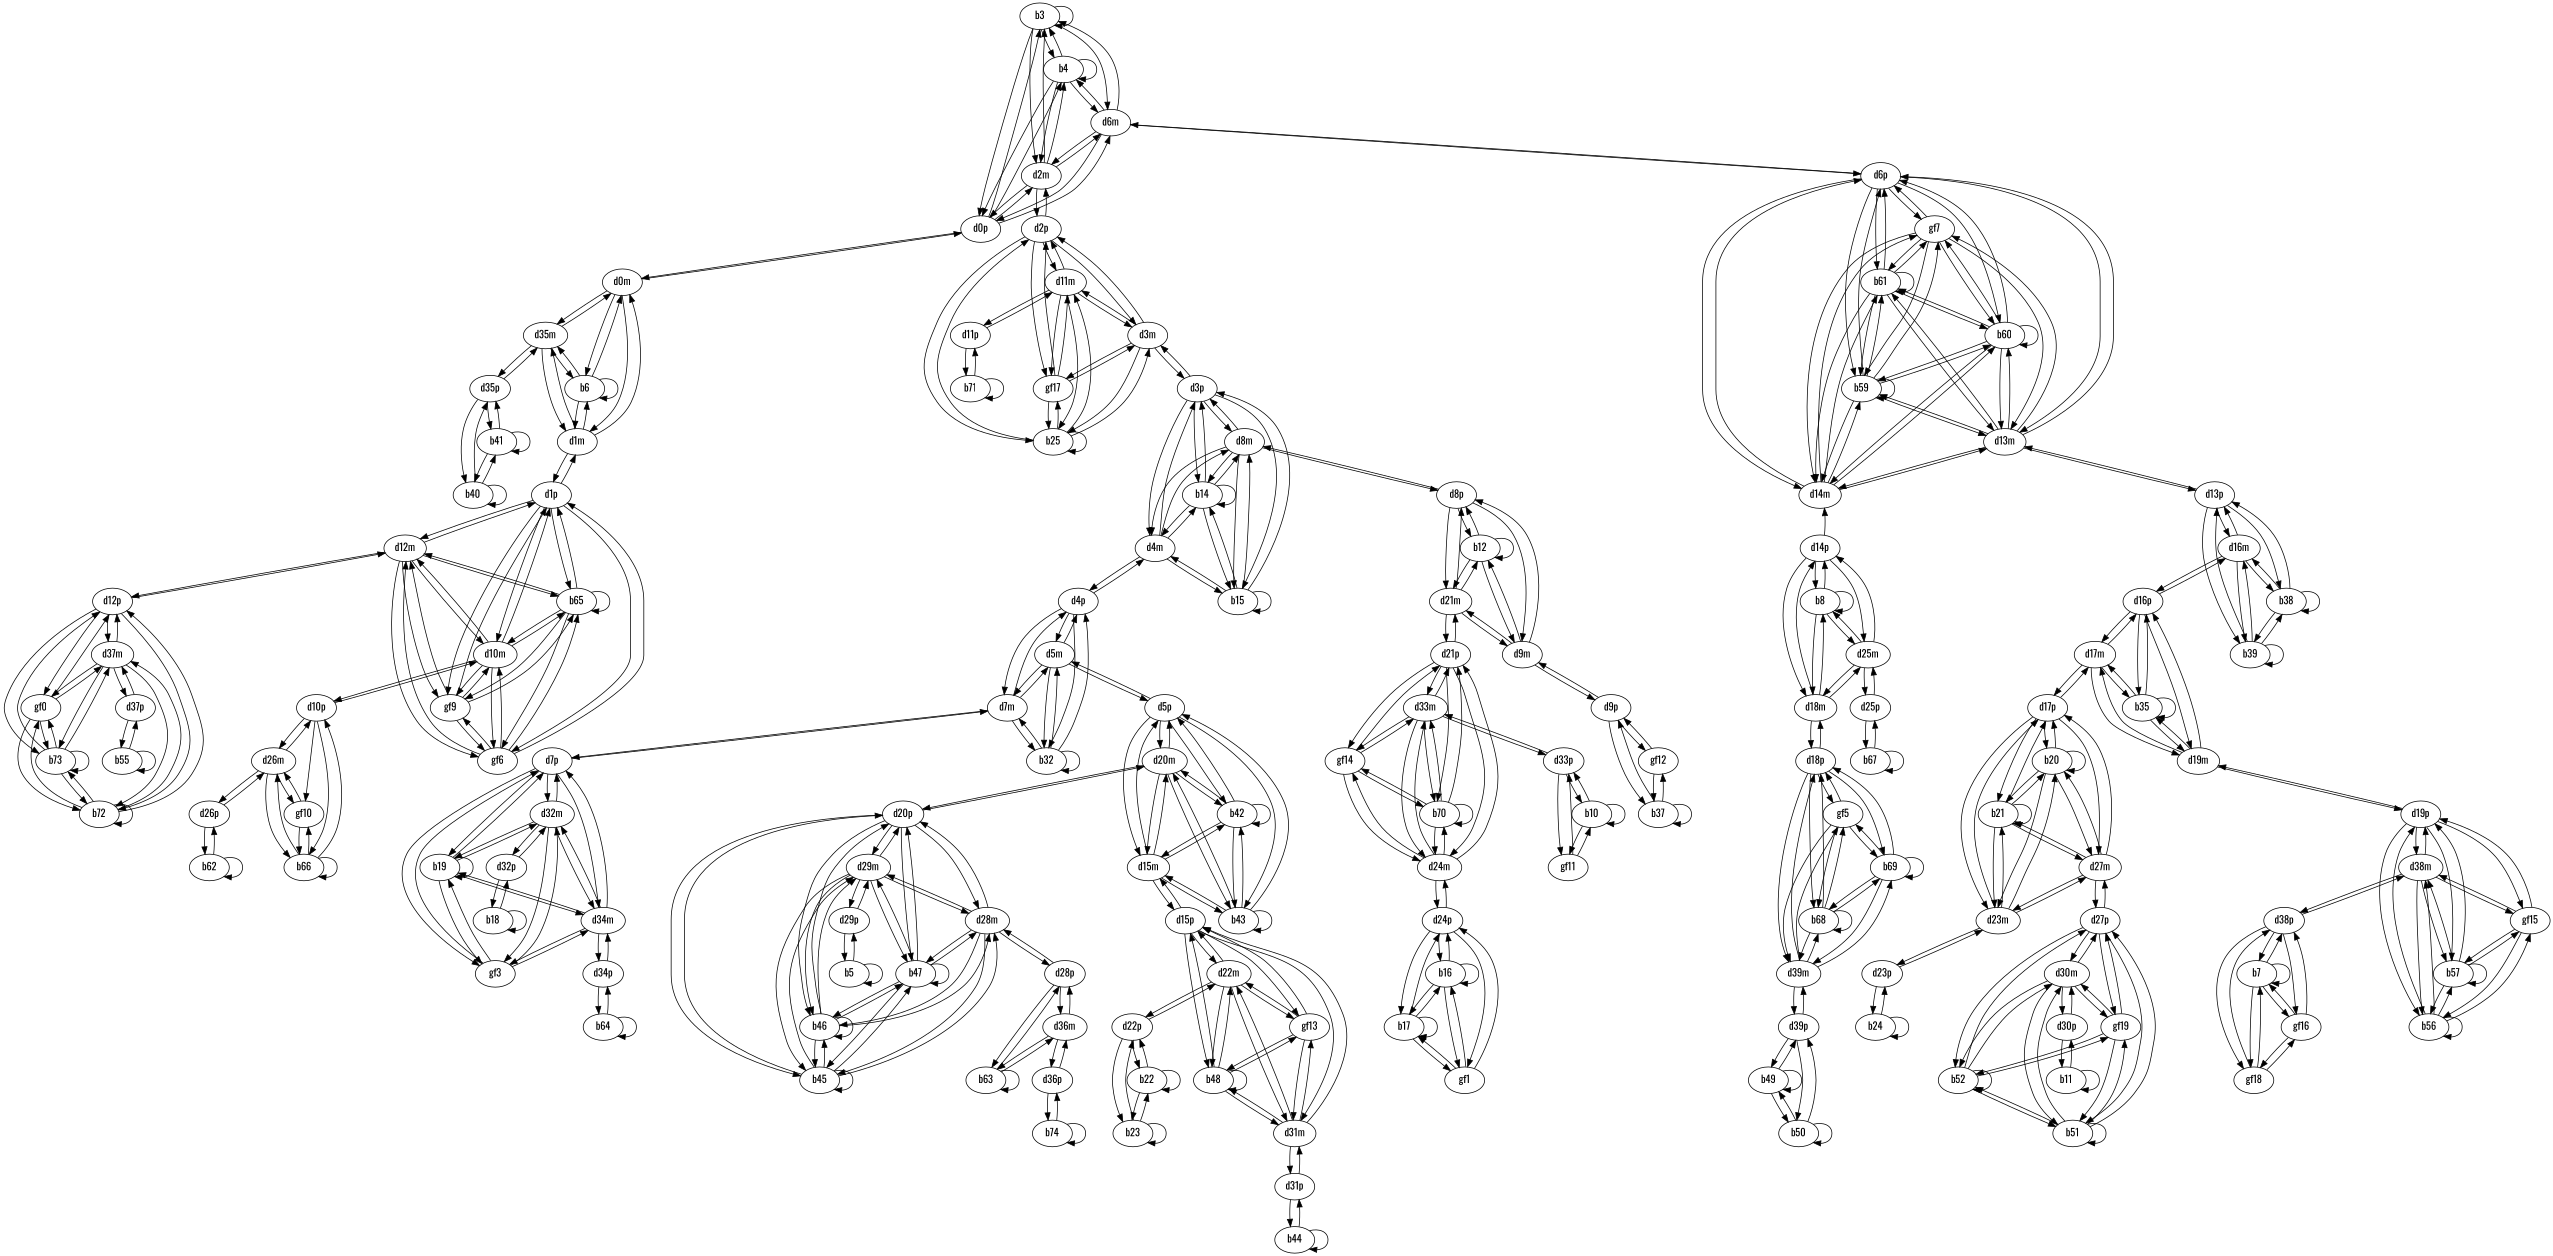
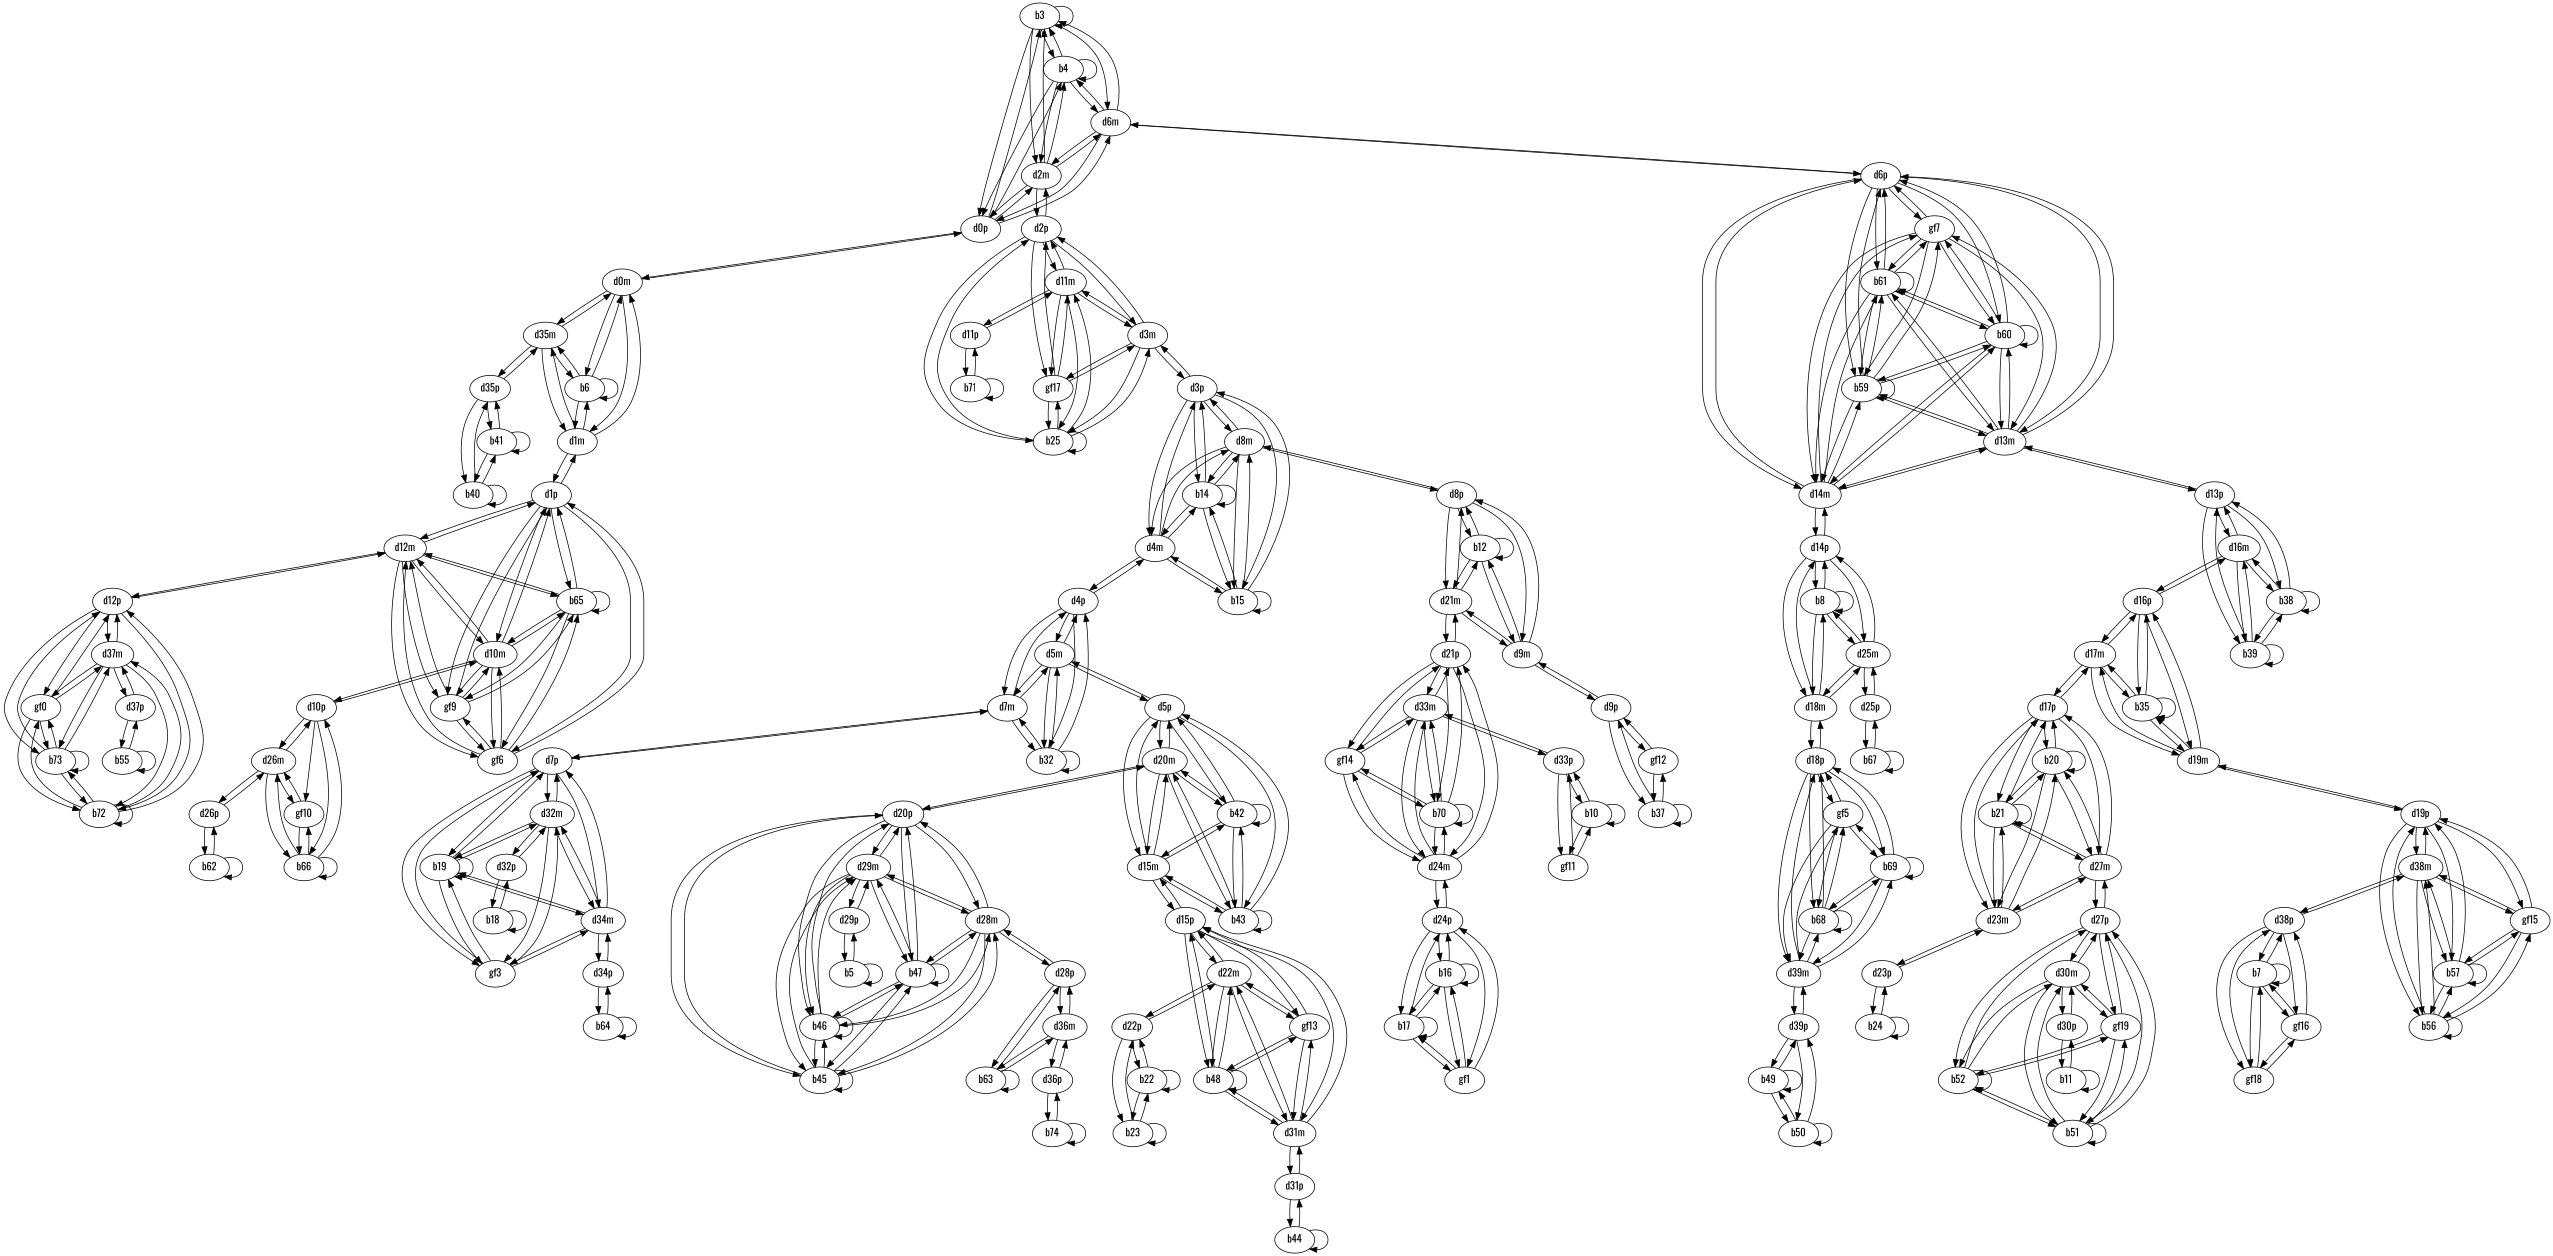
none -> (1815, 518)
